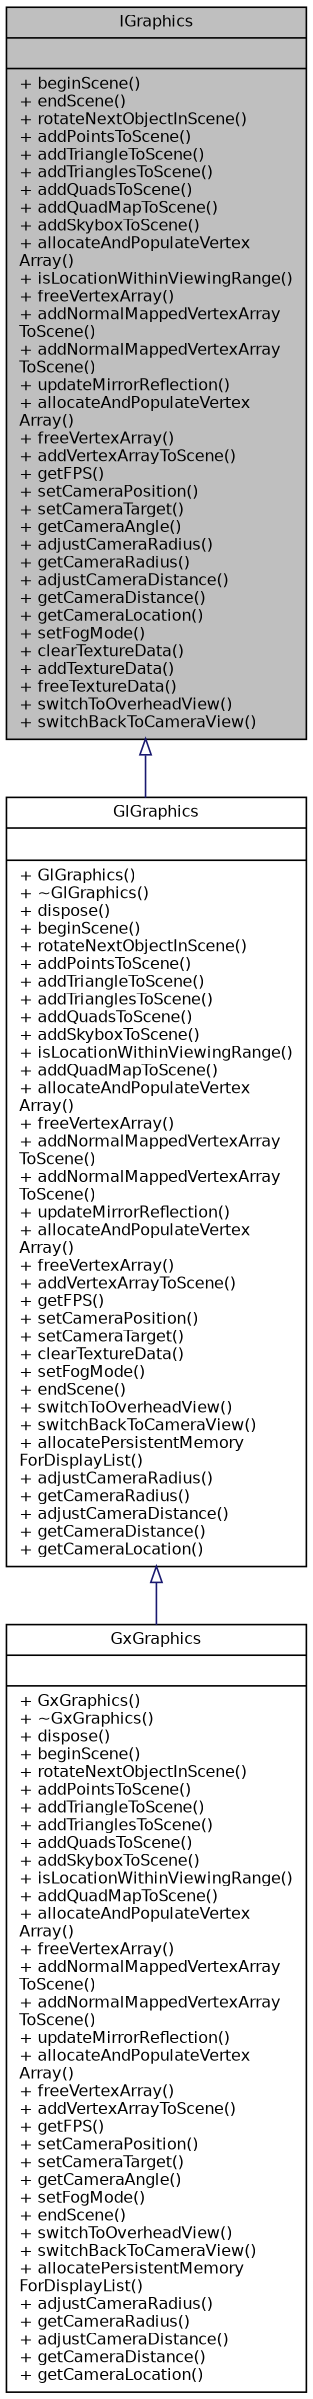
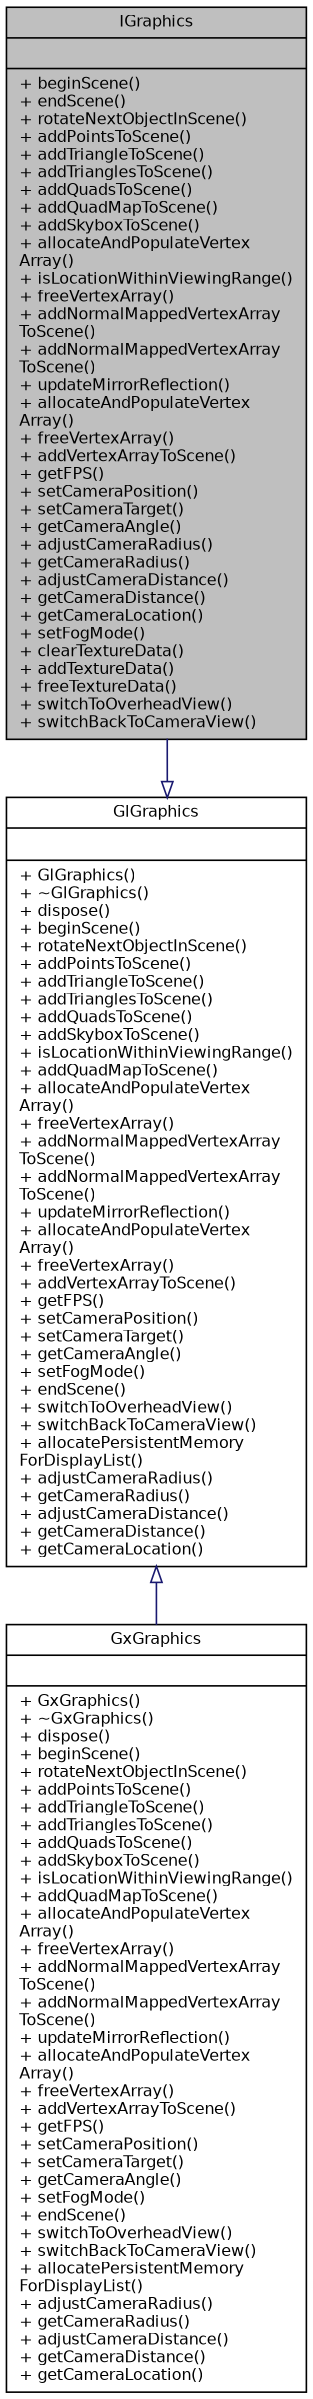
(146, 777) -> (167, 760)
(102, 1354) -> (101, 1354)
